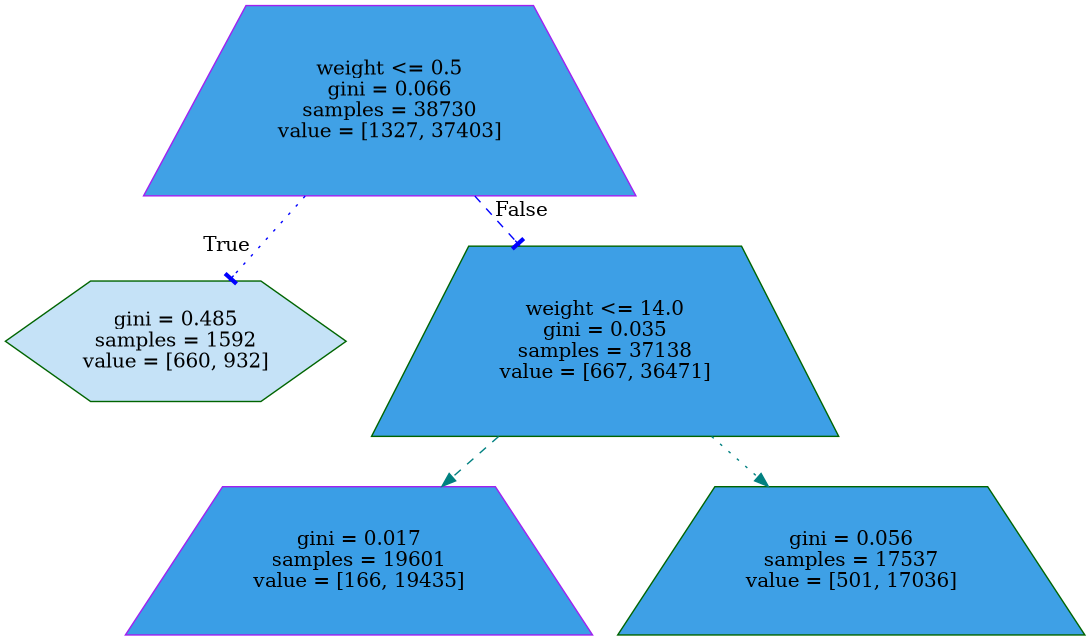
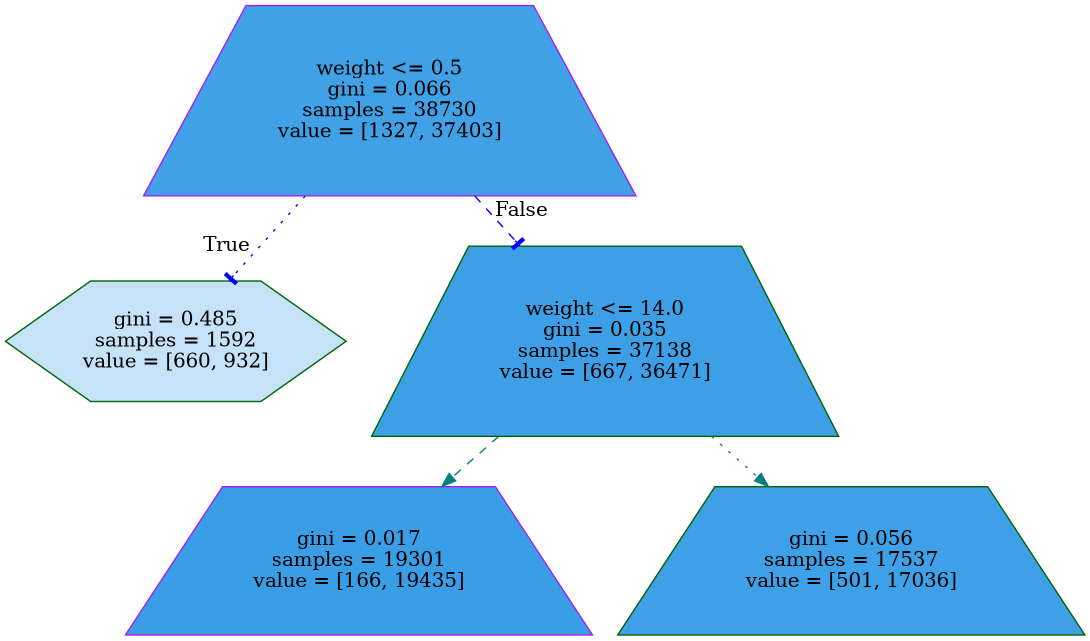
(359, 561) -> (359, 561)
